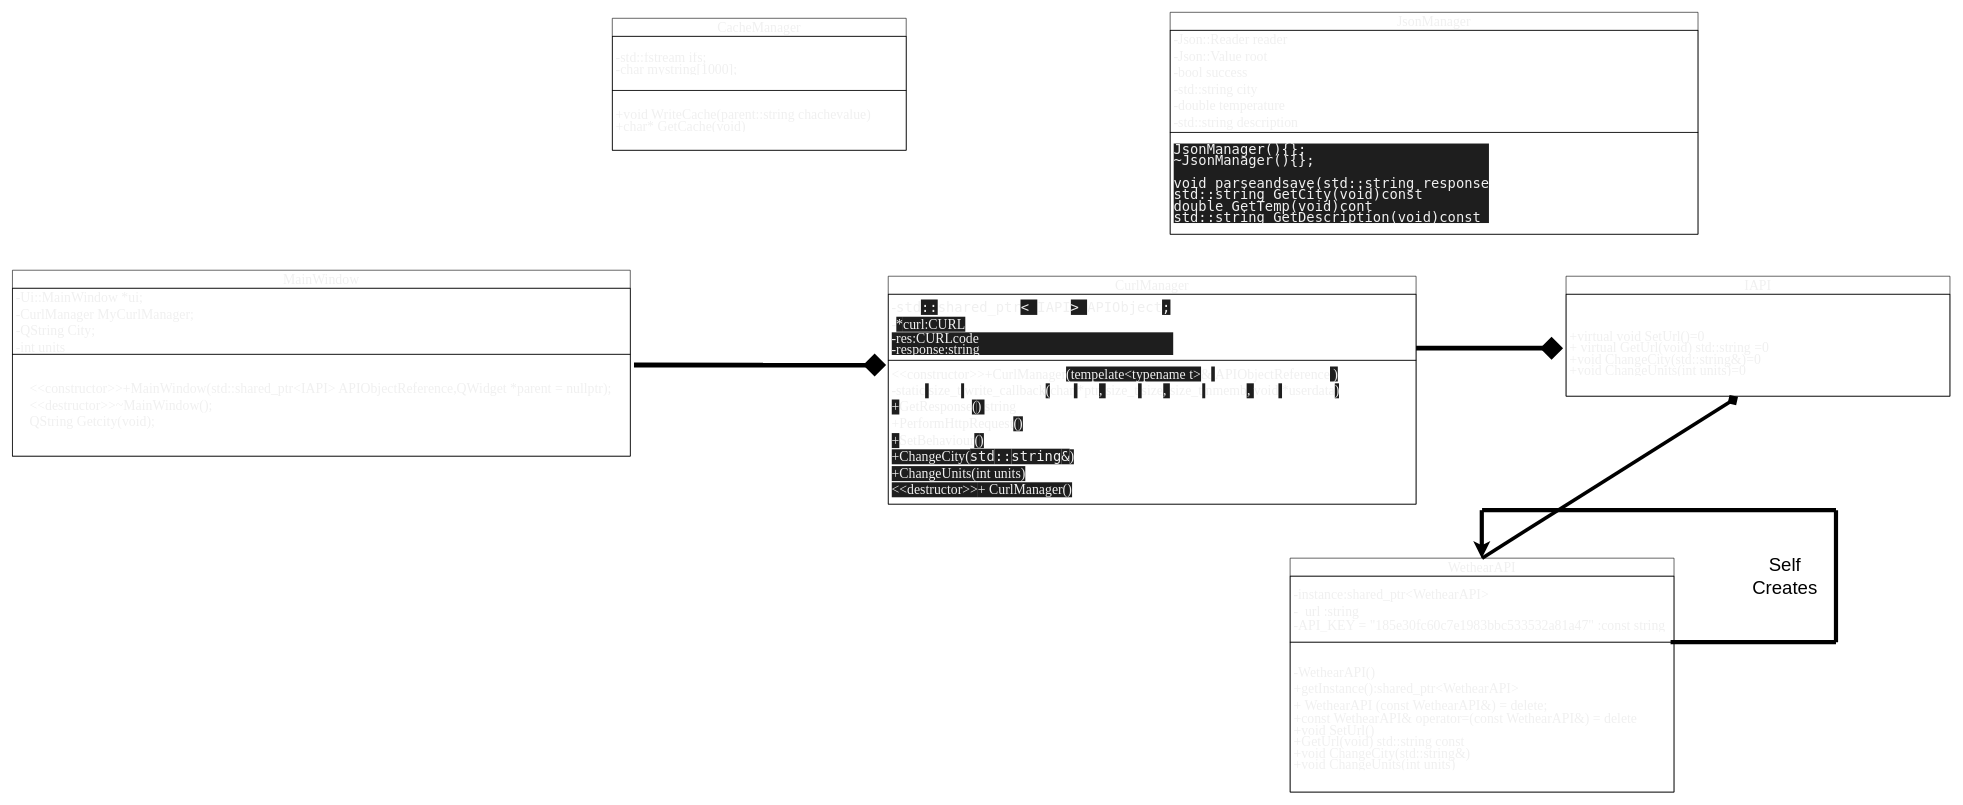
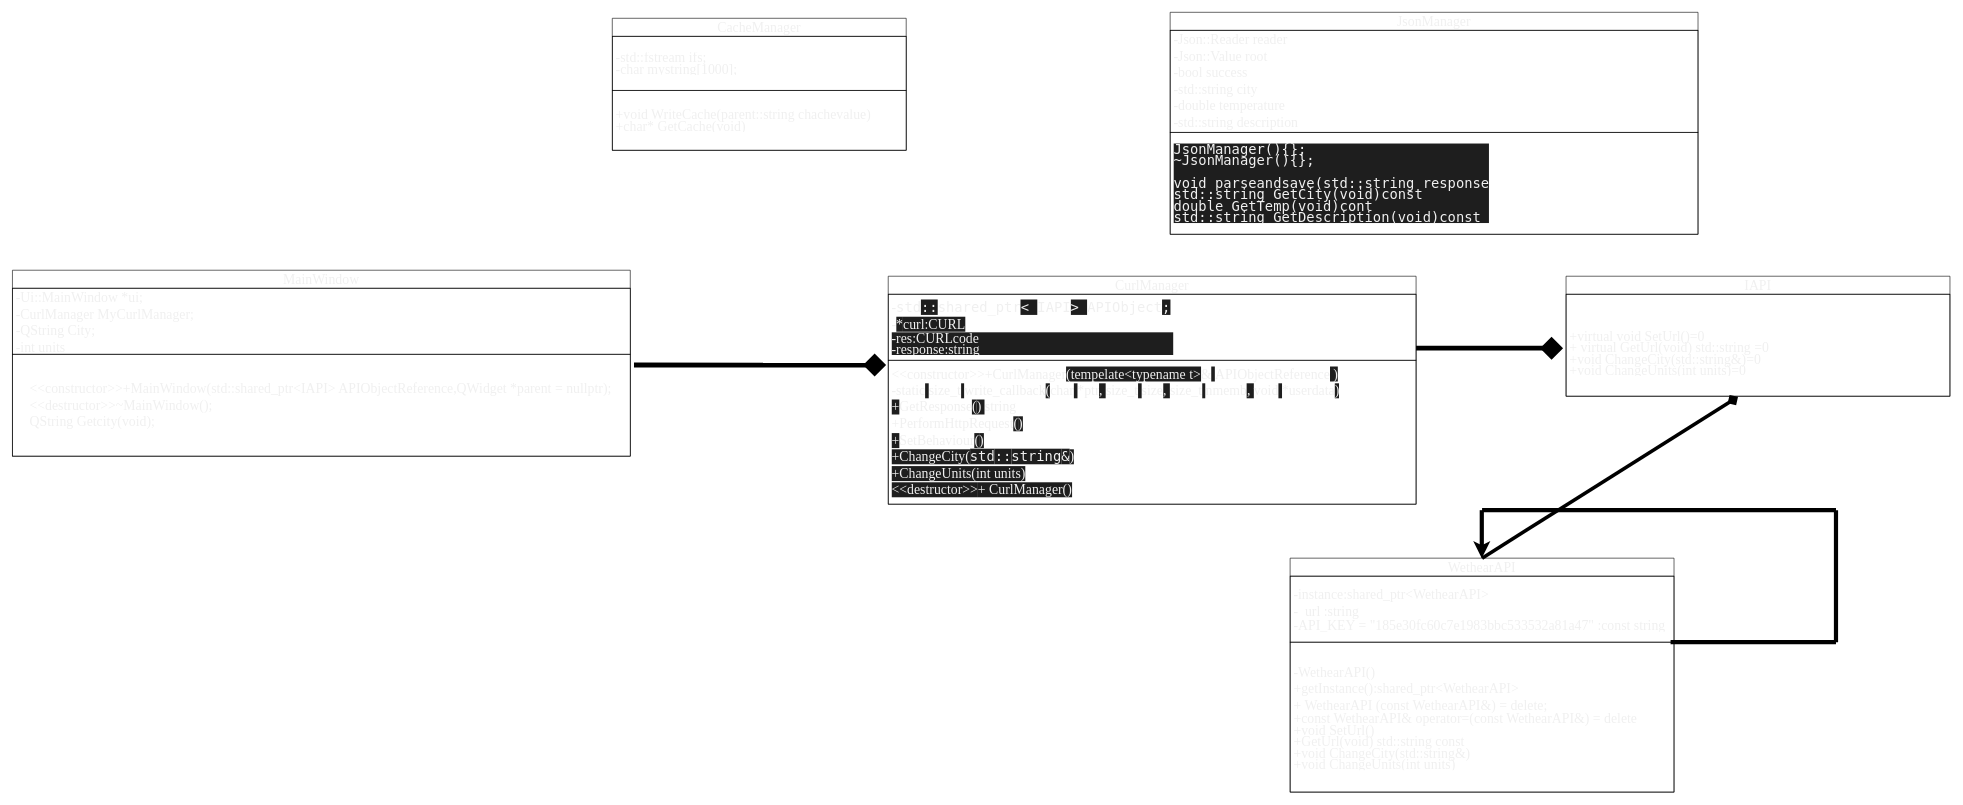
(1785, 576) -> none
